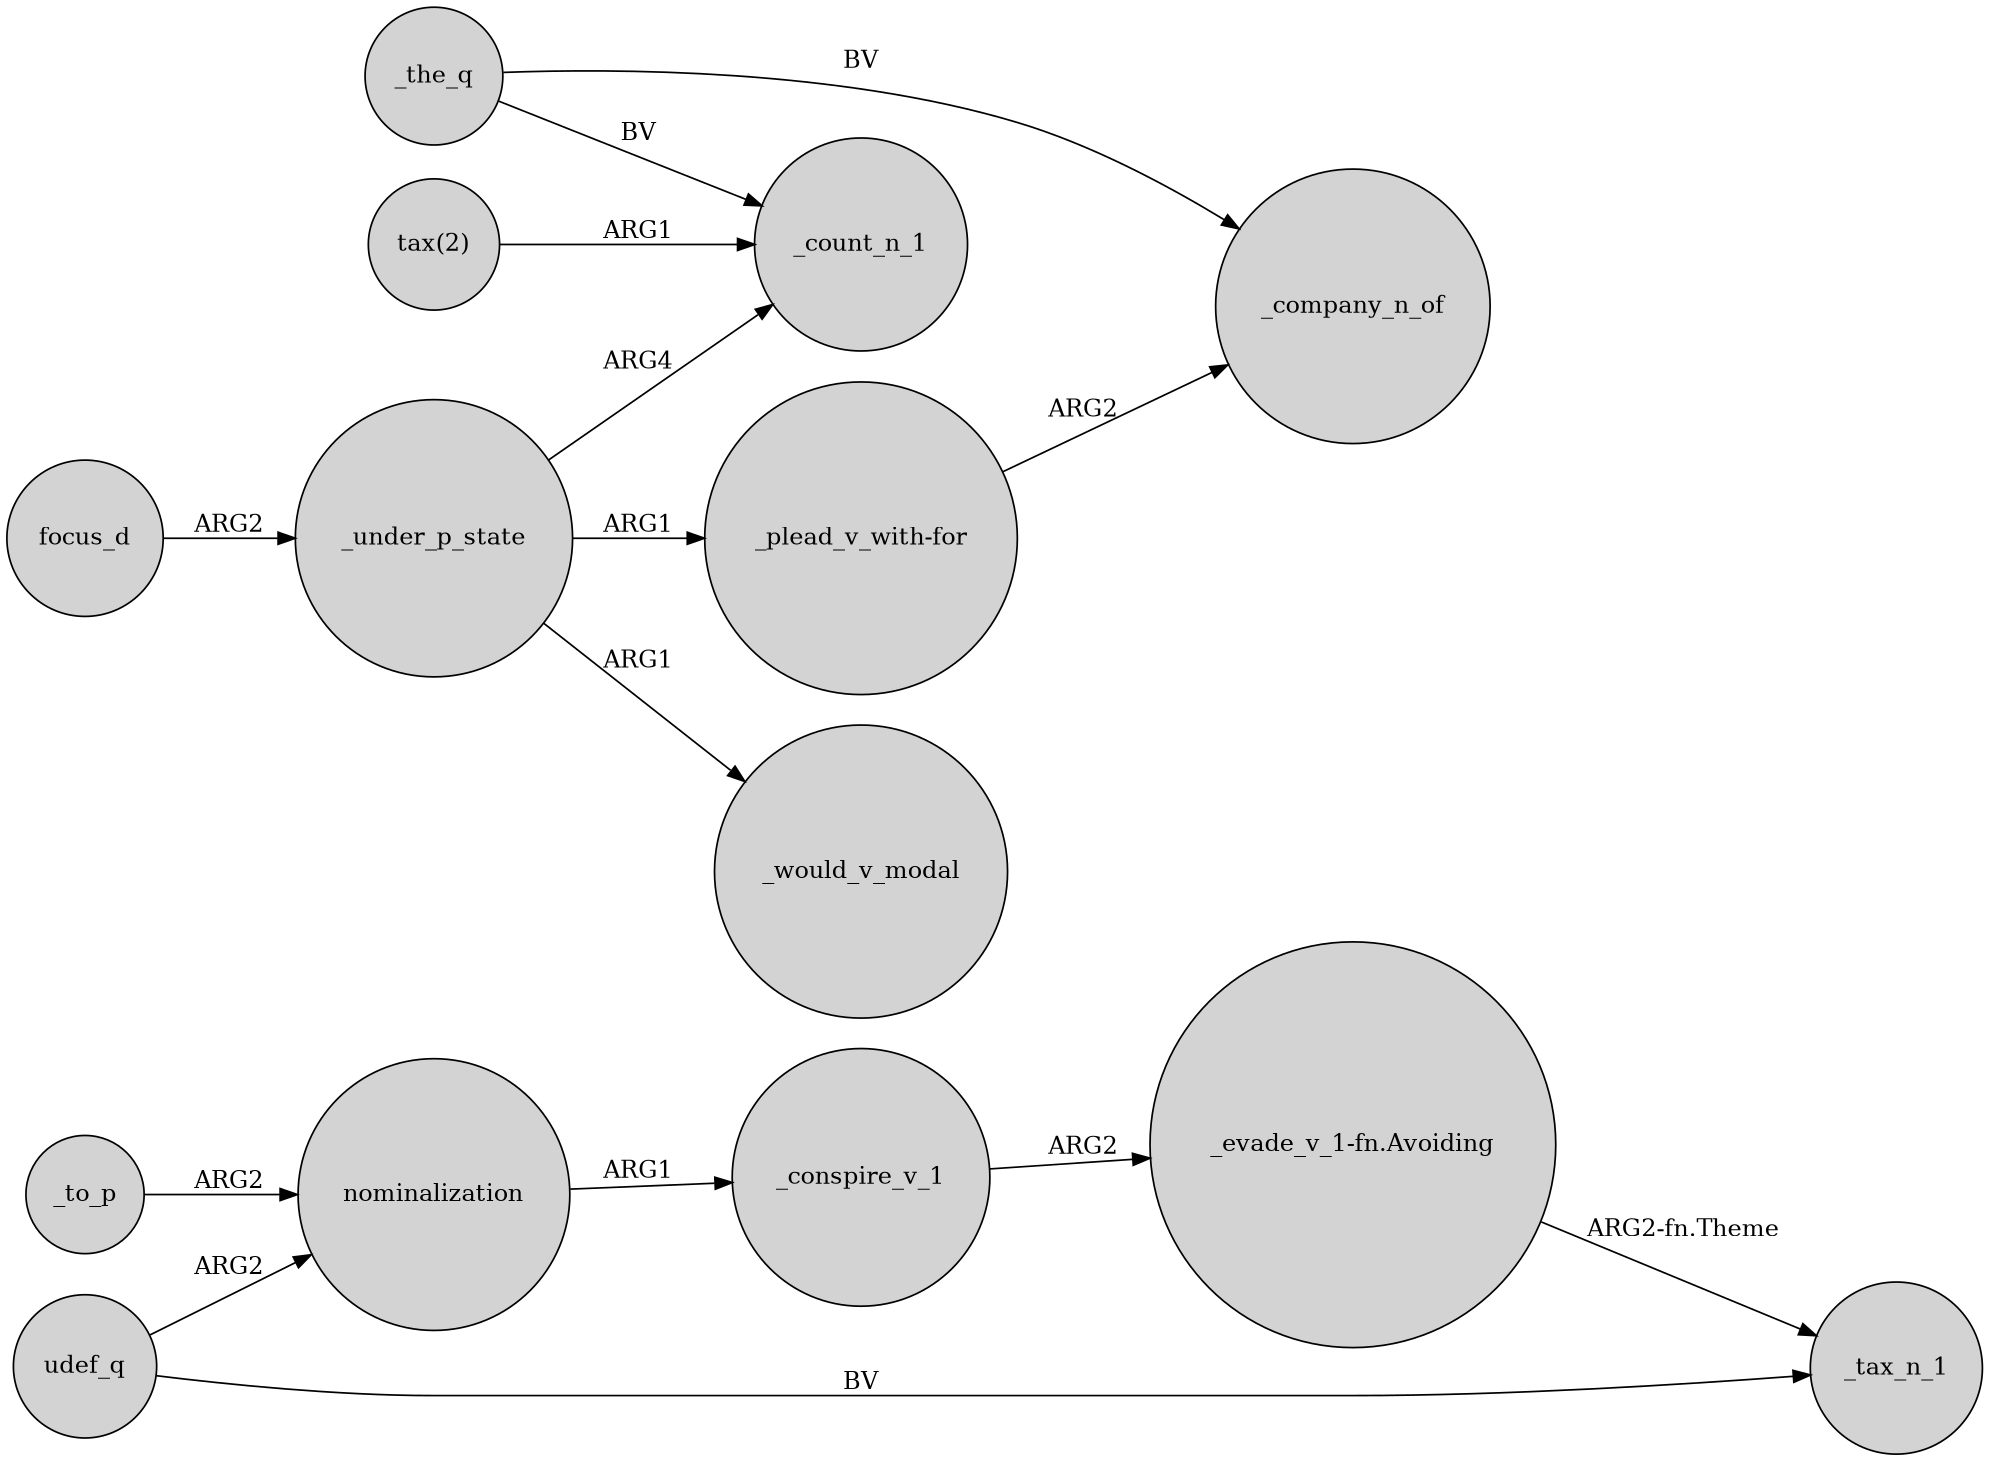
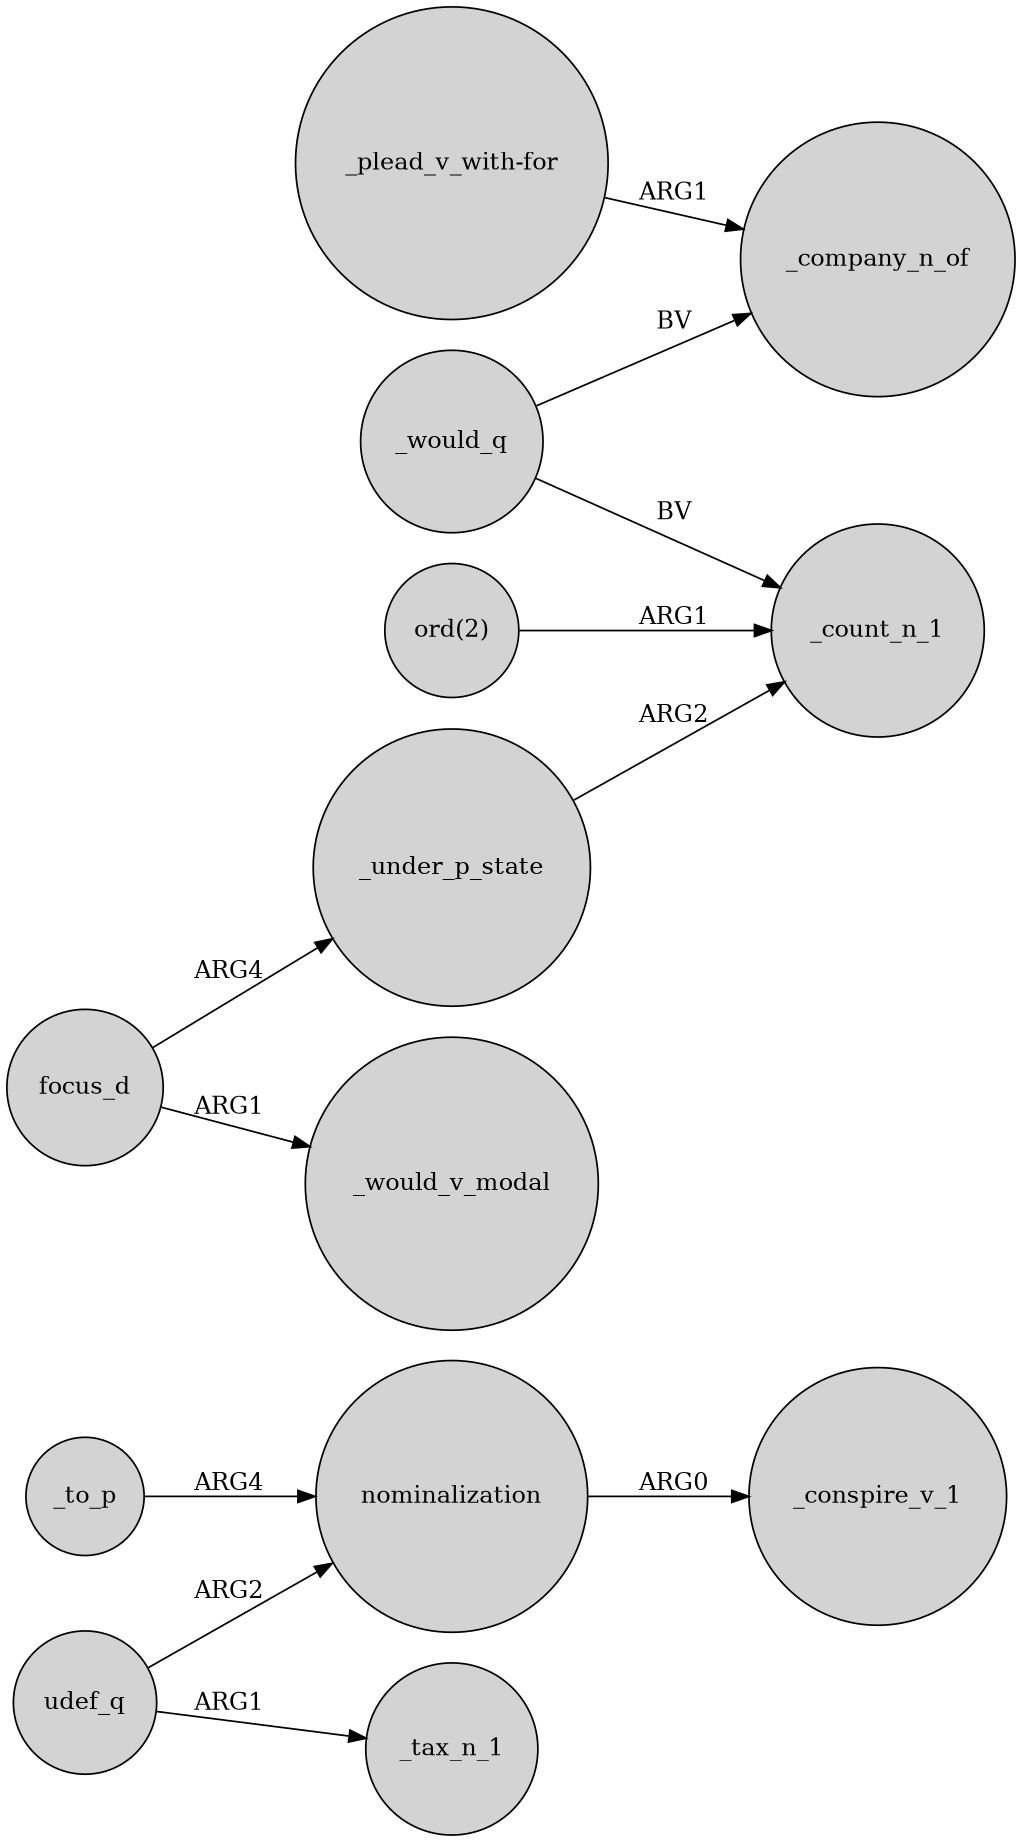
(434, 76) -> (452, 441)
(434, 244) -> (452, 630)
(639, 362) -> (674, 715)
(1084, 410) -> (674, 193)
(229, 525) -> (229, 971)
(630, 538) -> none
(637, 697) -> (227, 1125)
(1353, 1145) -> none
(639, 1171) -> (674, 1483)
(229, 1182) -> (229, 1483)
(861, 1383) -> (229, 1703)
